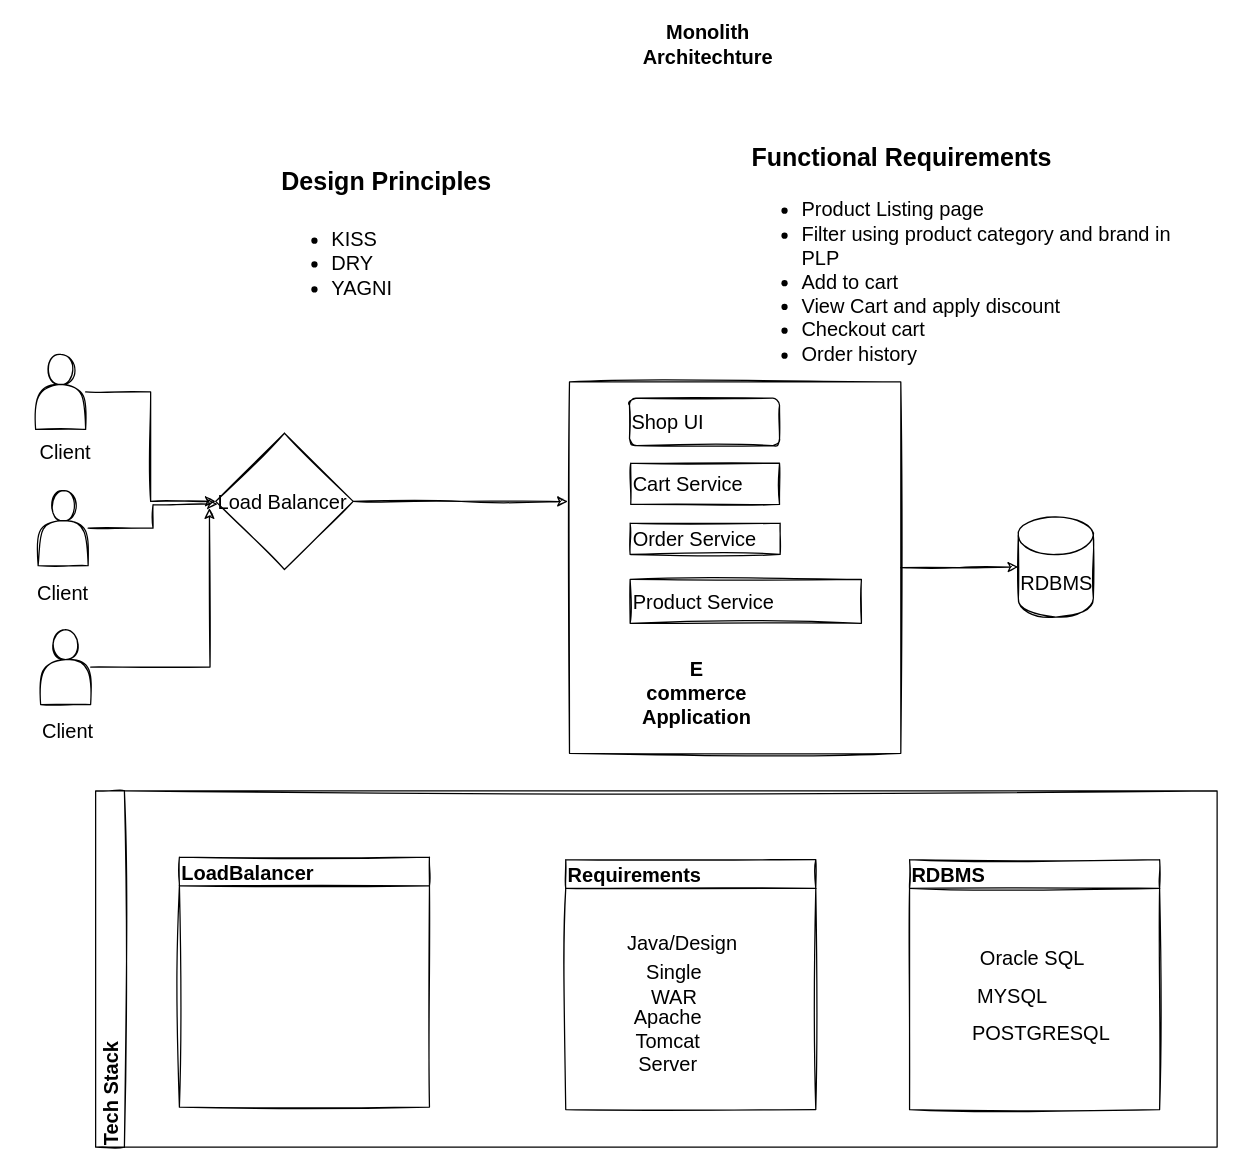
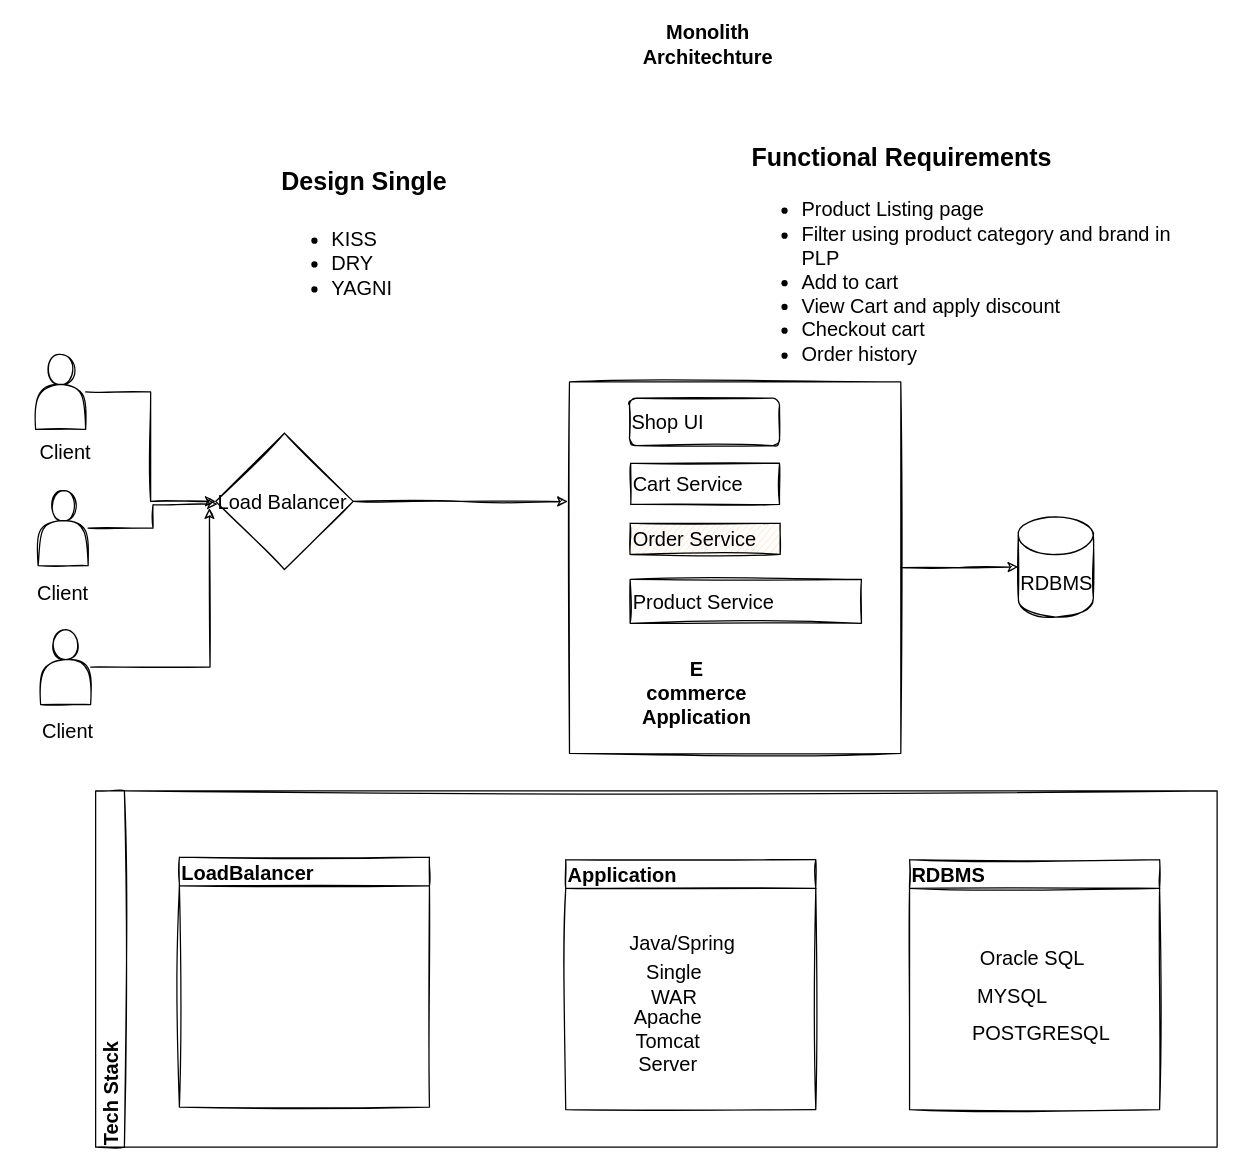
(364, 175) -> (344, 175)
(705, 539) -> (705, 539)
(632, 875) -> (621, 875)
(683, 943) -> (683, 943)
